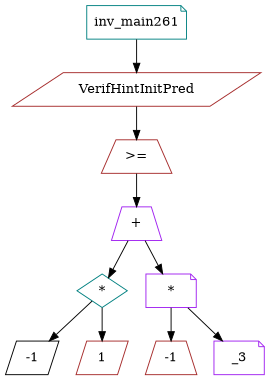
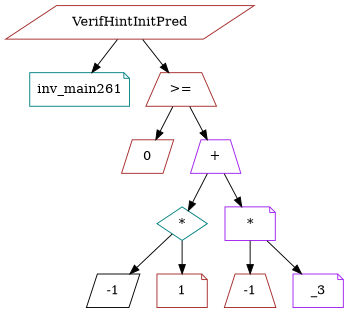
(137, 51) -> (108, 52)
none -> (148, 157)
(102, 358) -> (182, 291)
